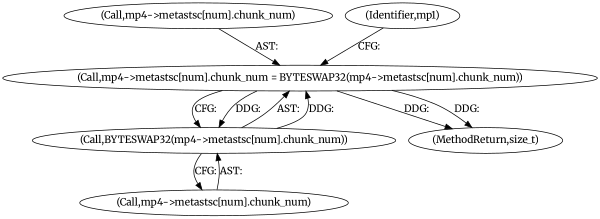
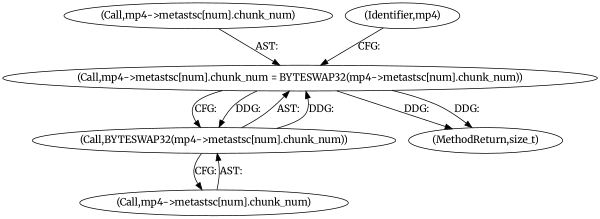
(403, 16) -> (403, 16)
